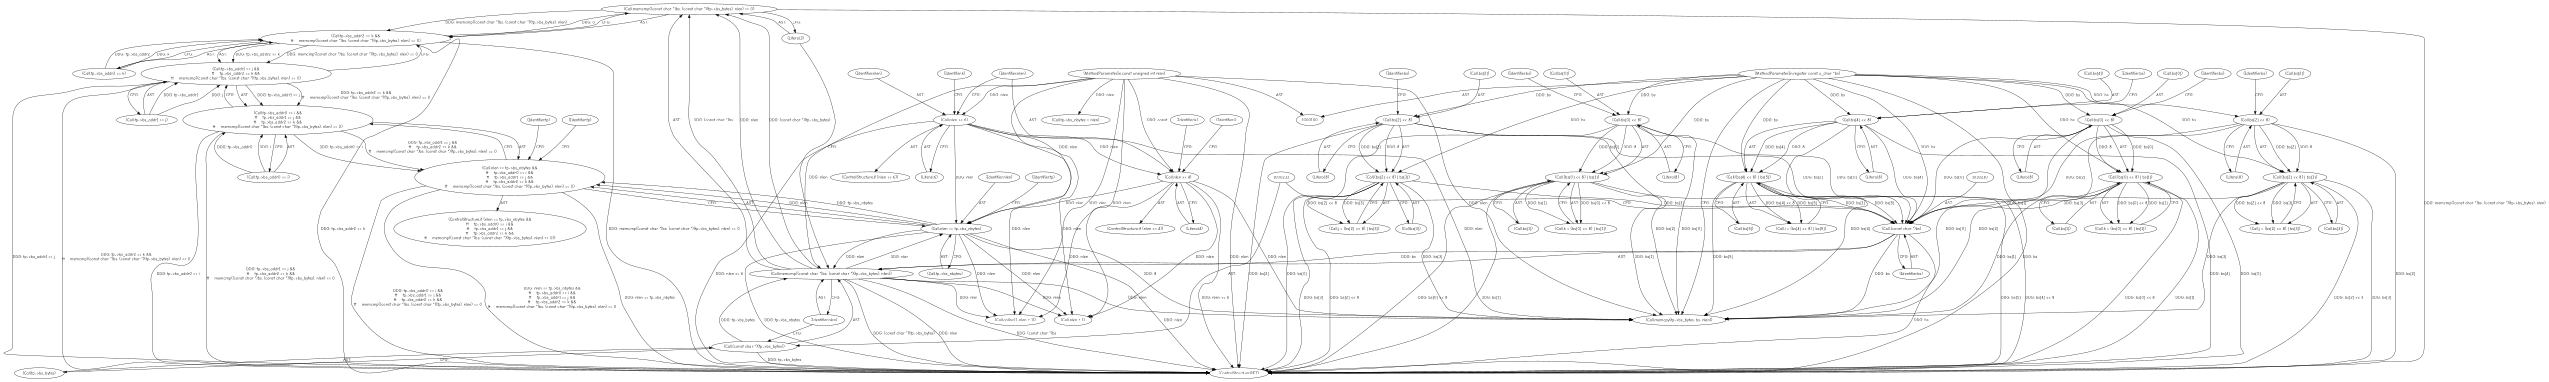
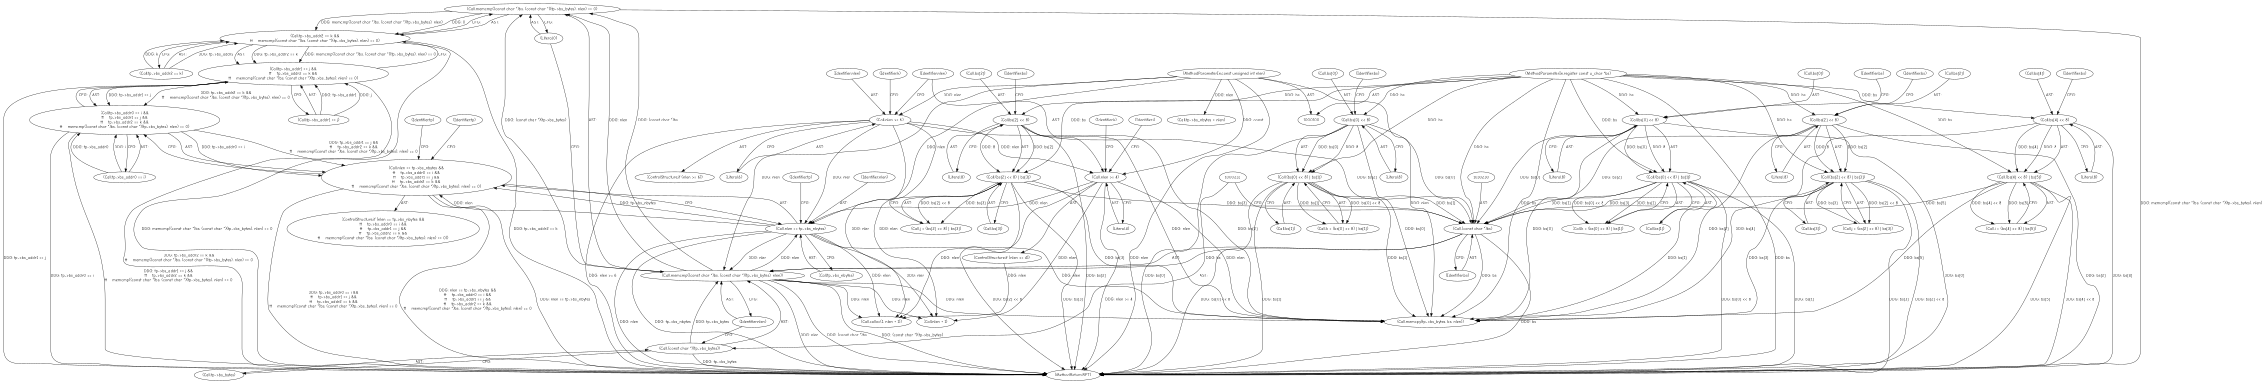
(796, 38) -> (549, 38)
(1894, 174) -> none
(1112, 203) -> none
(1706, 203) -> (1529, 203)
(1086, 204) -> (971, 316)
(1744, 229) -> none
(1150, 274) -> (1071, 276)
(1239, 373) -> (1073, 375)
